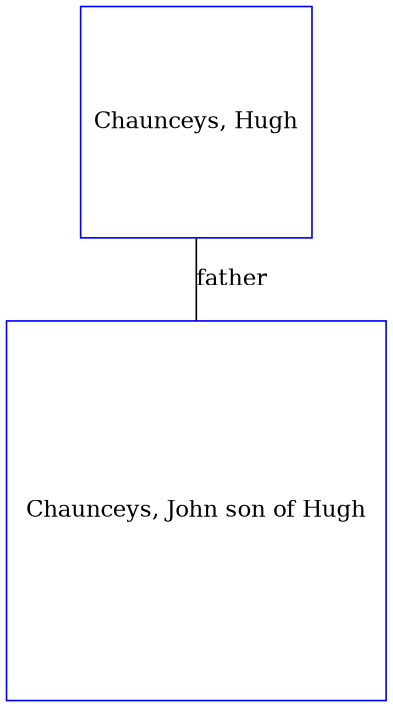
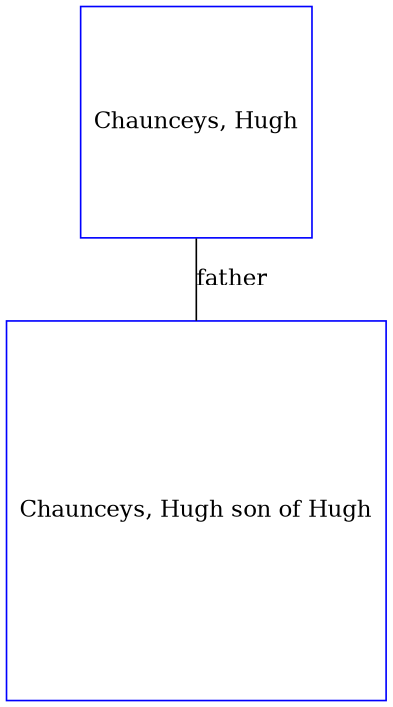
(196, 511) -> (196, 511)
